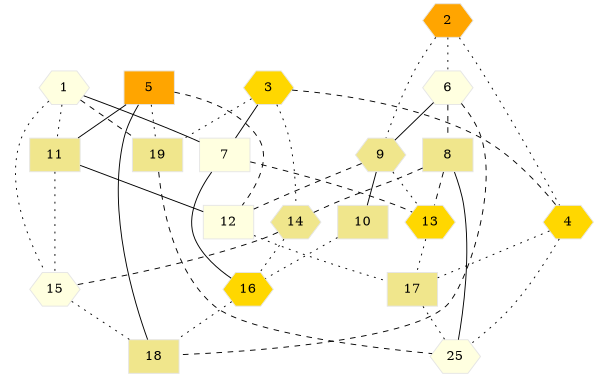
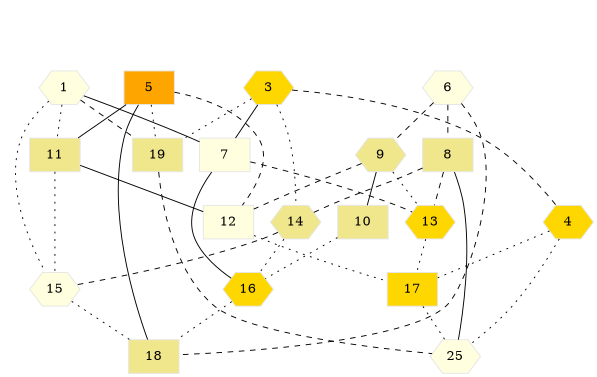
(448, 21) -> none
(414, 121) -> (414, 121)
(412, 289) -> (412, 289)
